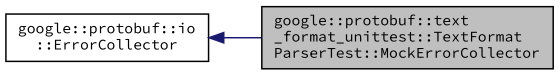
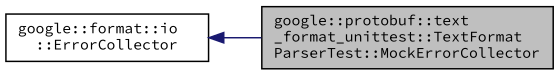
(107, 38) -> (107, 38)
